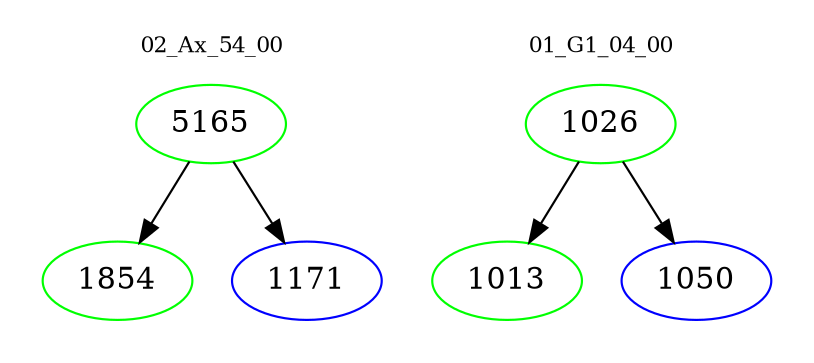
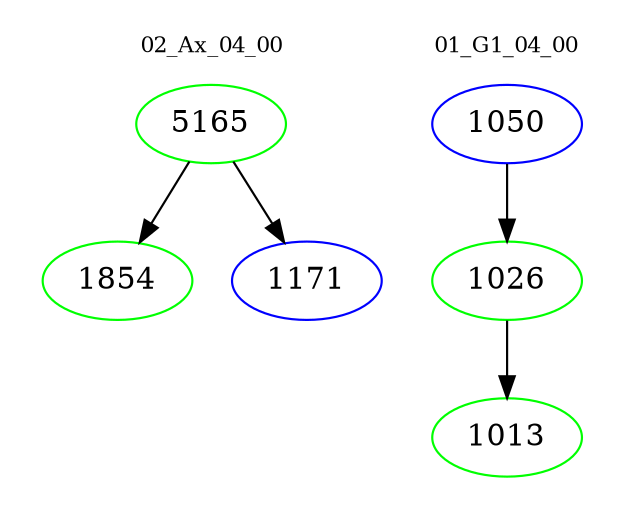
(212, 47) -> (212, 47)
(642, 193) -> (507, 192)
